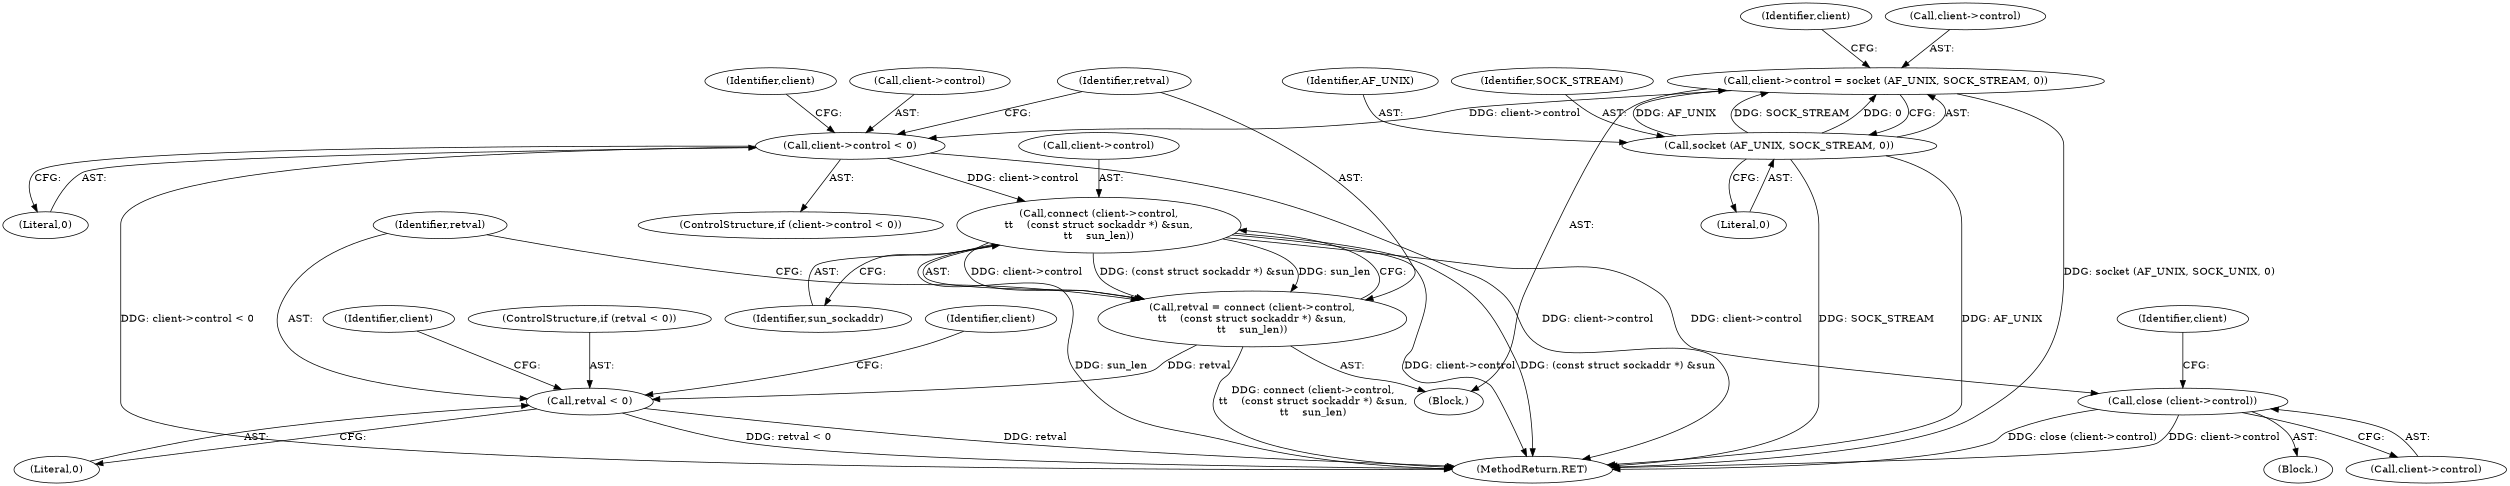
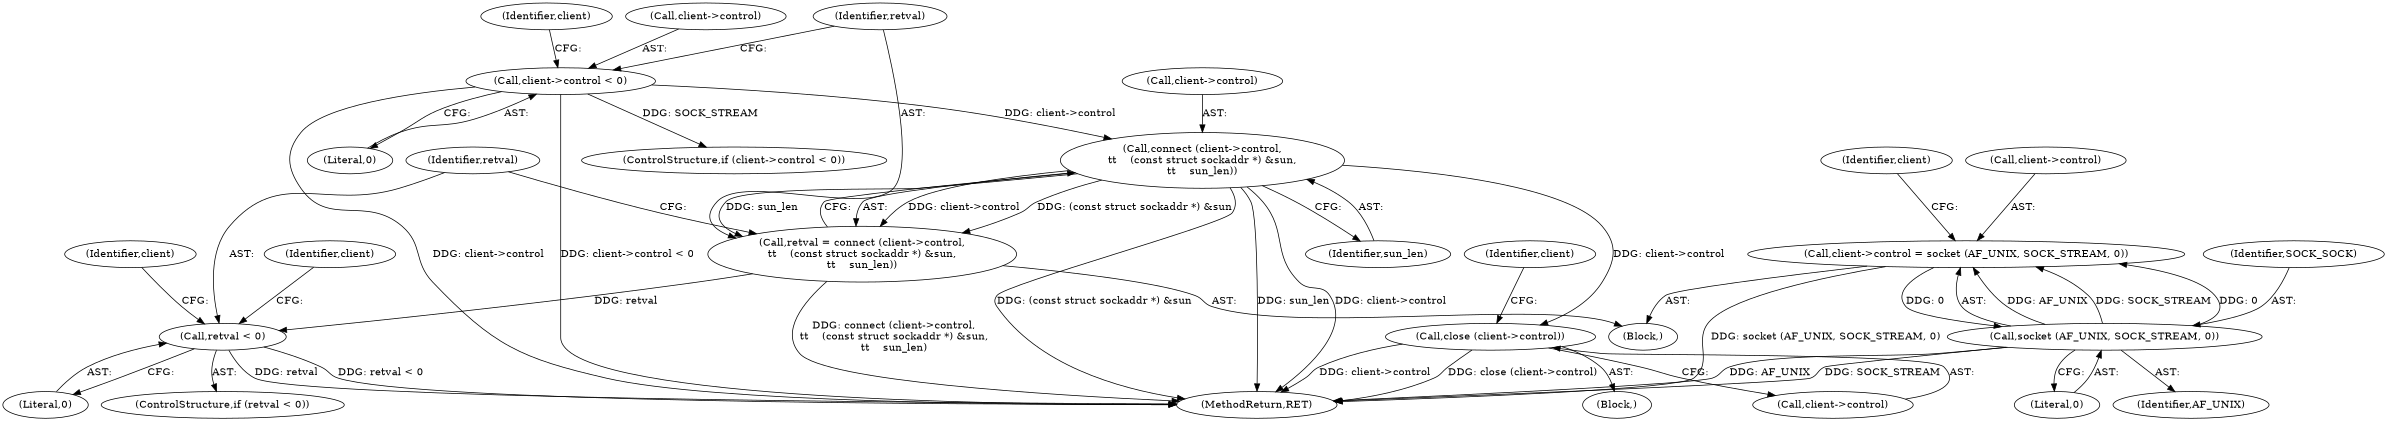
(1552, 81) -> (2294, 254)
(1924, 114) -> (1925, 301)
(1335, 125) -> none
(1484, 136) -> (2145, 369)
(844, 178) -> (701, 114)
(2169, 272) -> (1826, 337)
(818, 319) -> (1378, 254)
(590, 356) -> (212, 367)
